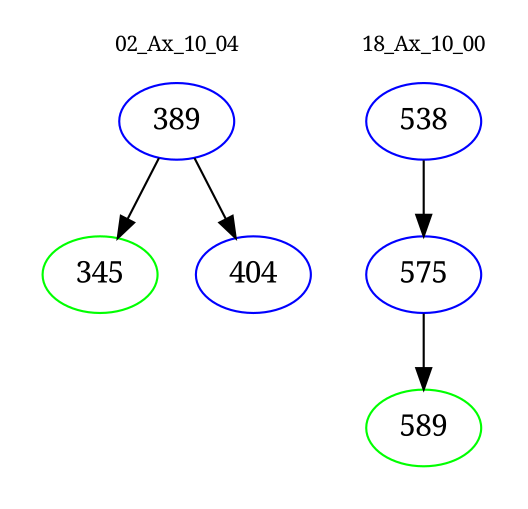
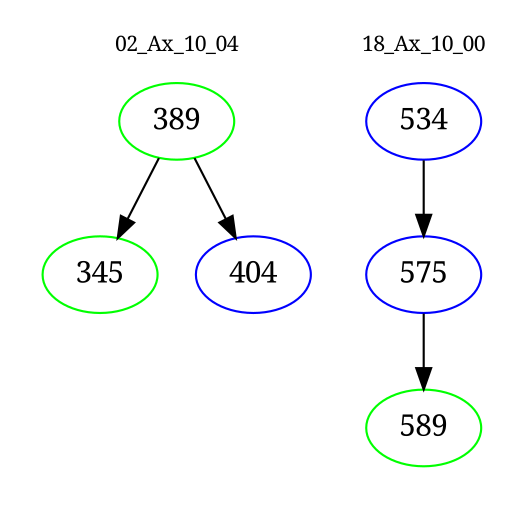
(177, 121) -> (177, 121)
(424, 121) -> (424, 121)
